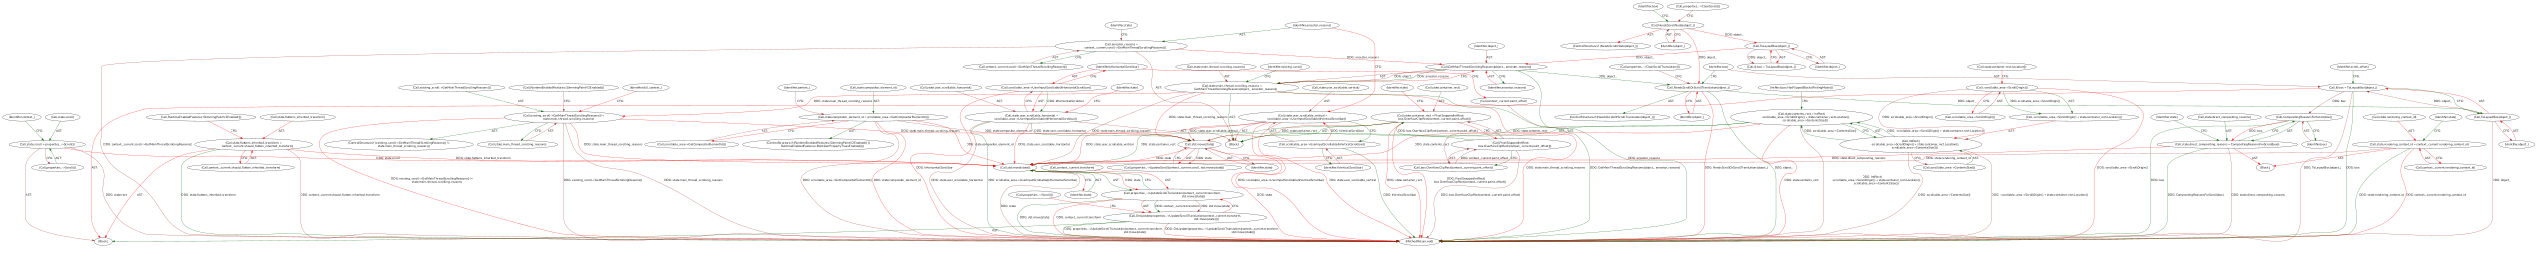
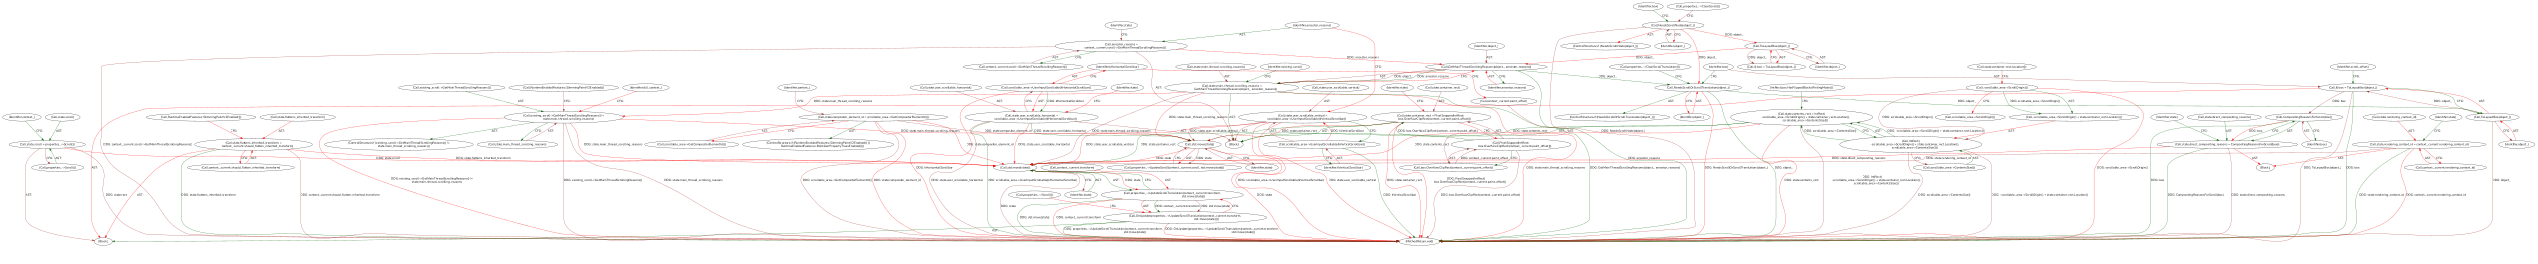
(1673, 77) -> (1673, 77)
(873, 88) -> none
(1989, 107) -> none
none -> (1680, 147)
